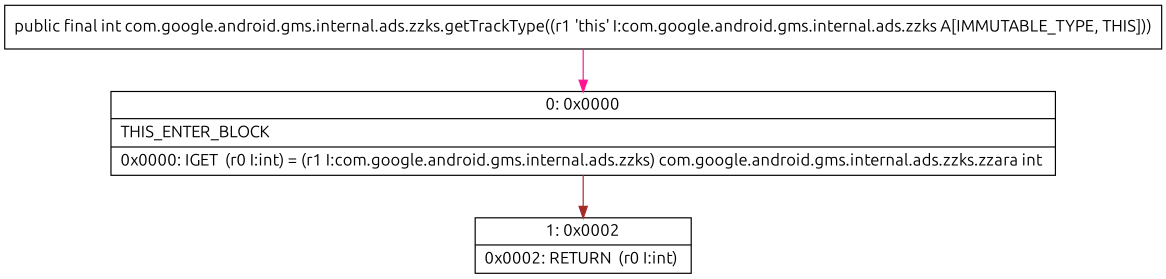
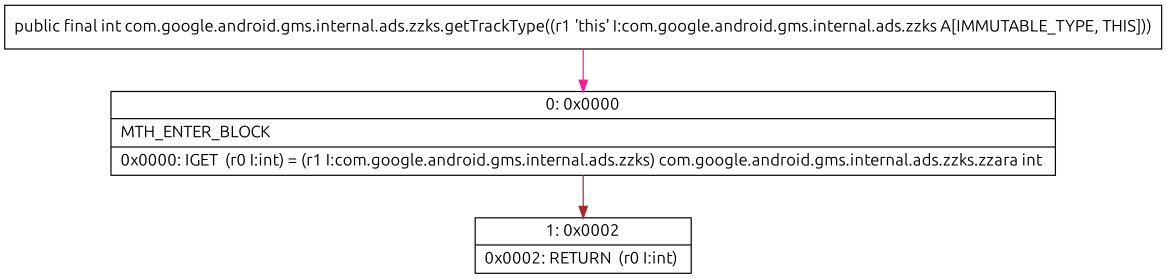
(195, 132) -> (195, 132)
